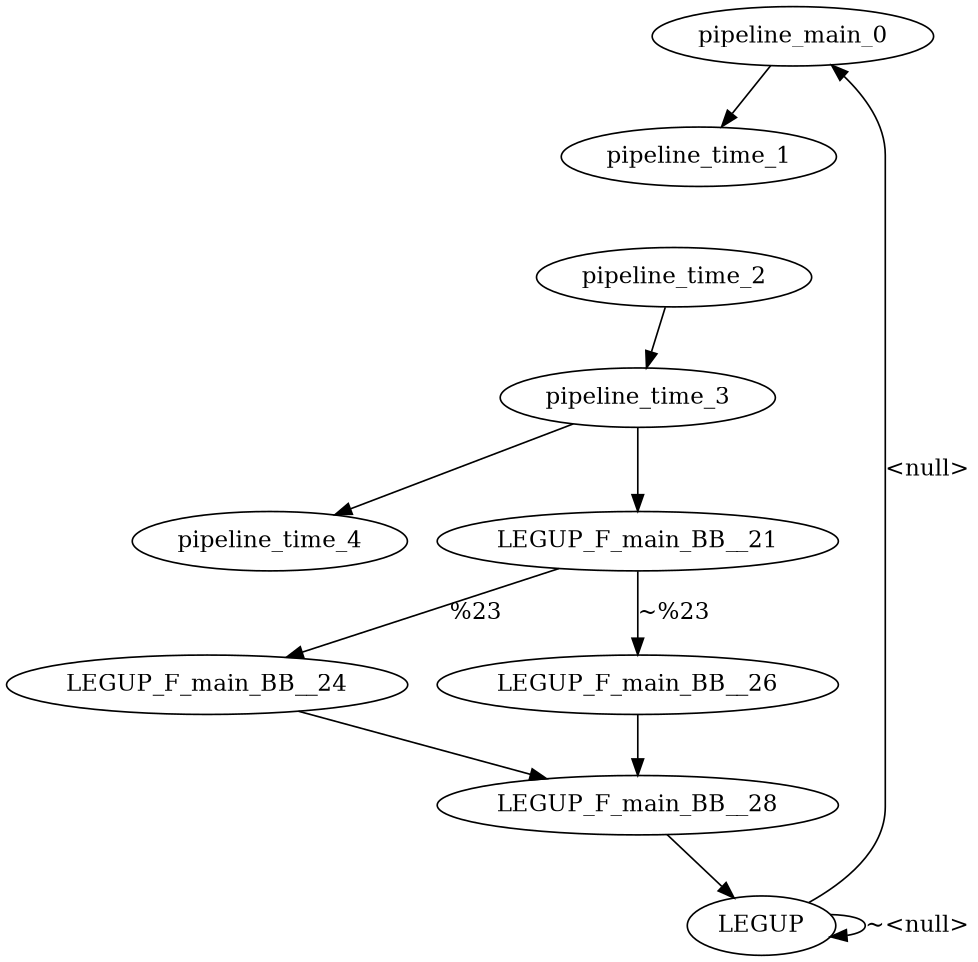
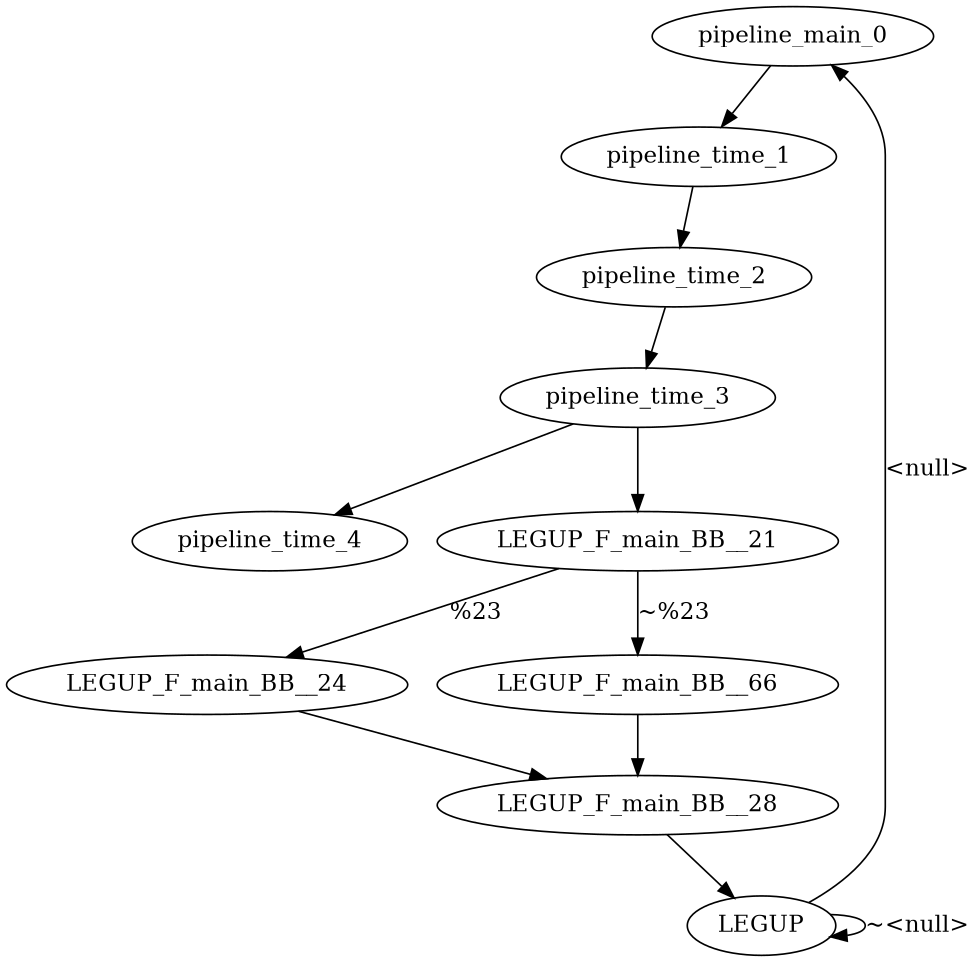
none -> (688, 209)
(638, 685) -> (638, 685)
